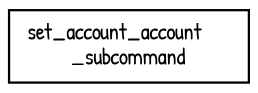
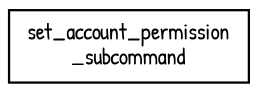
(129, 46) -> (129, 46)
